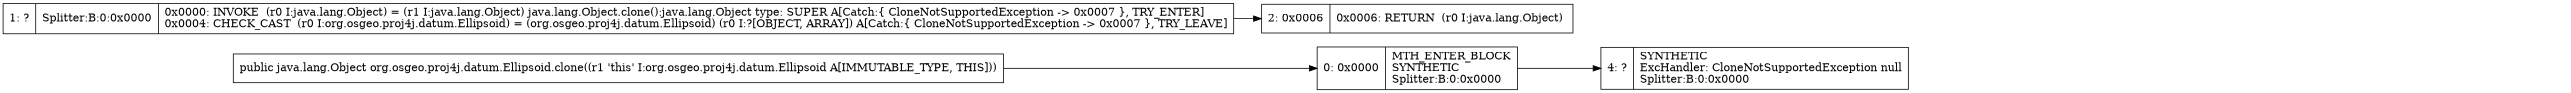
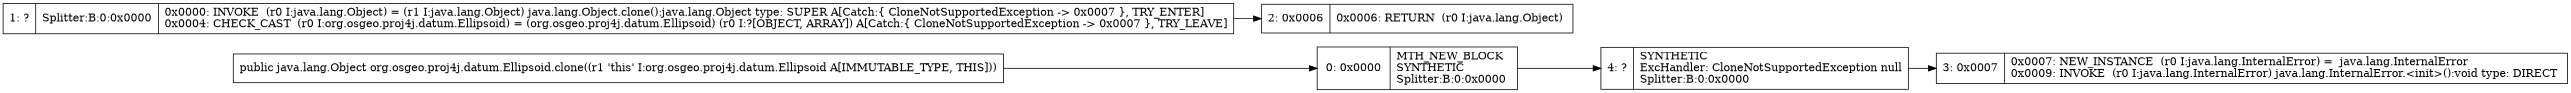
(1451, 56) -> (1450, 56)
none -> (2252, 68)
